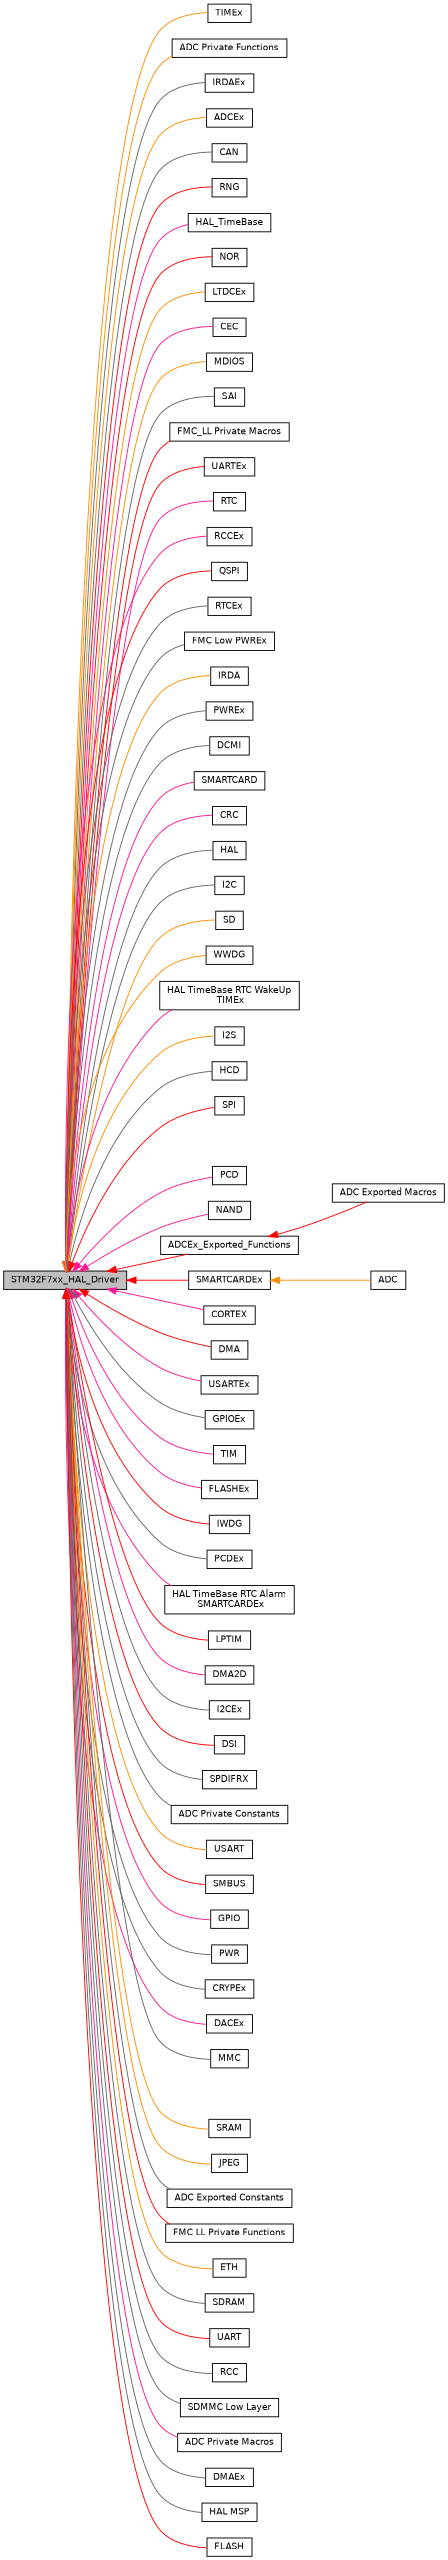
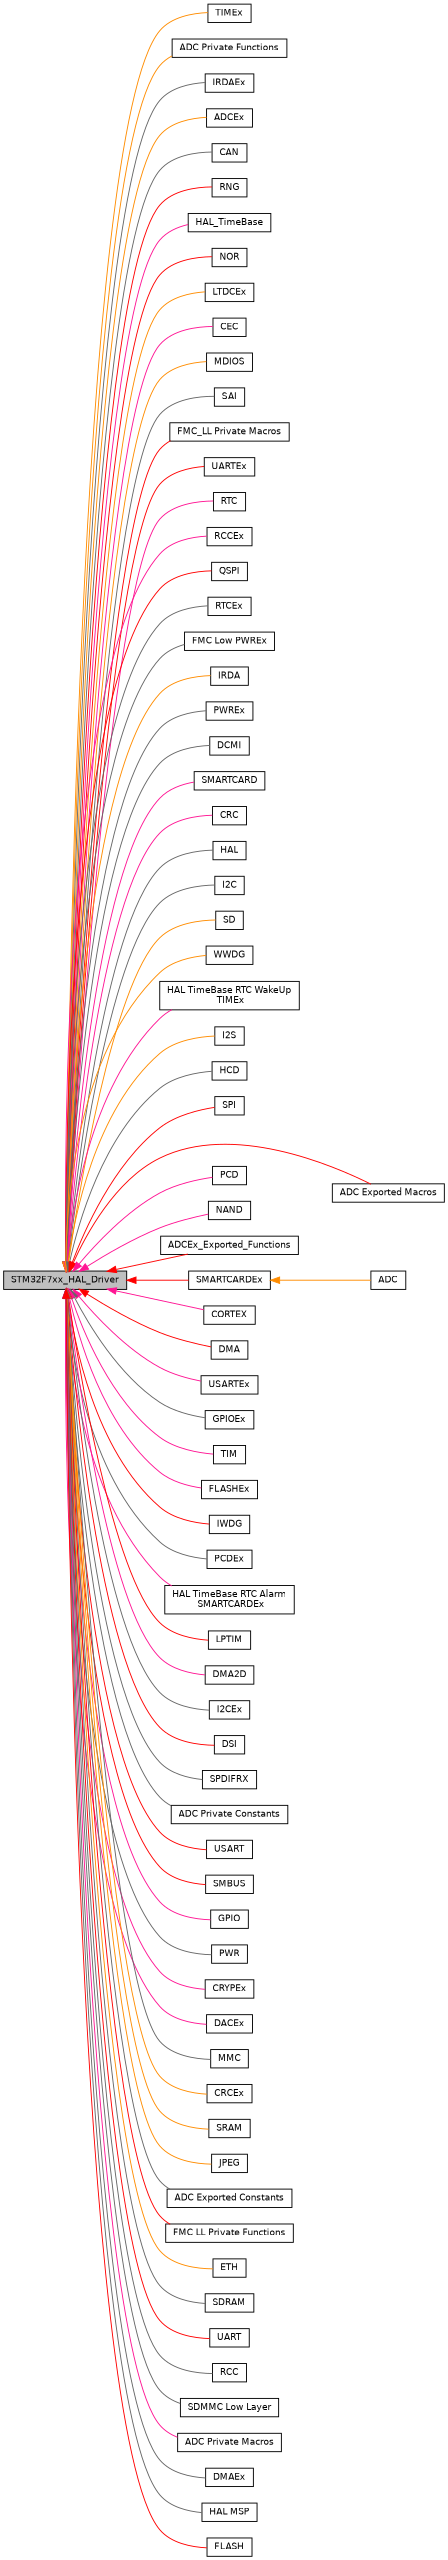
(323, 1220) -> (199, 1147)
(99, 1656) -> (99, 1656)
(82, 1666) -> (82, 1666)
none -> (230, 2094)
